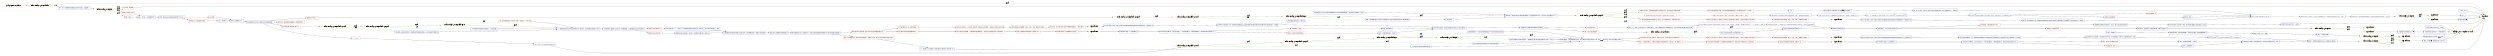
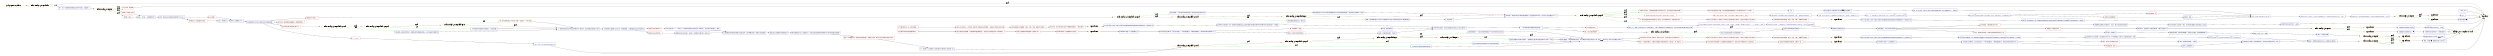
none -> (1188, 13)
none -> (2406, 27)
(1531, 28) -> (1531, 28)
(869, 32) -> none
none -> (1990, 32)
